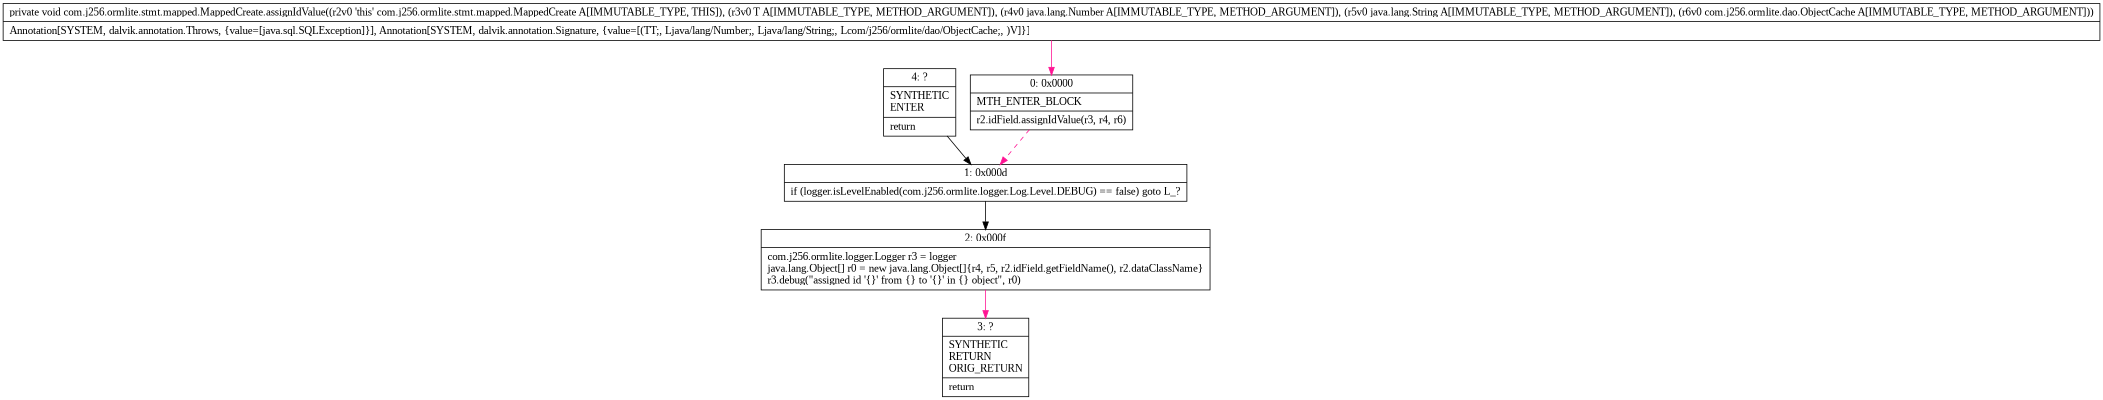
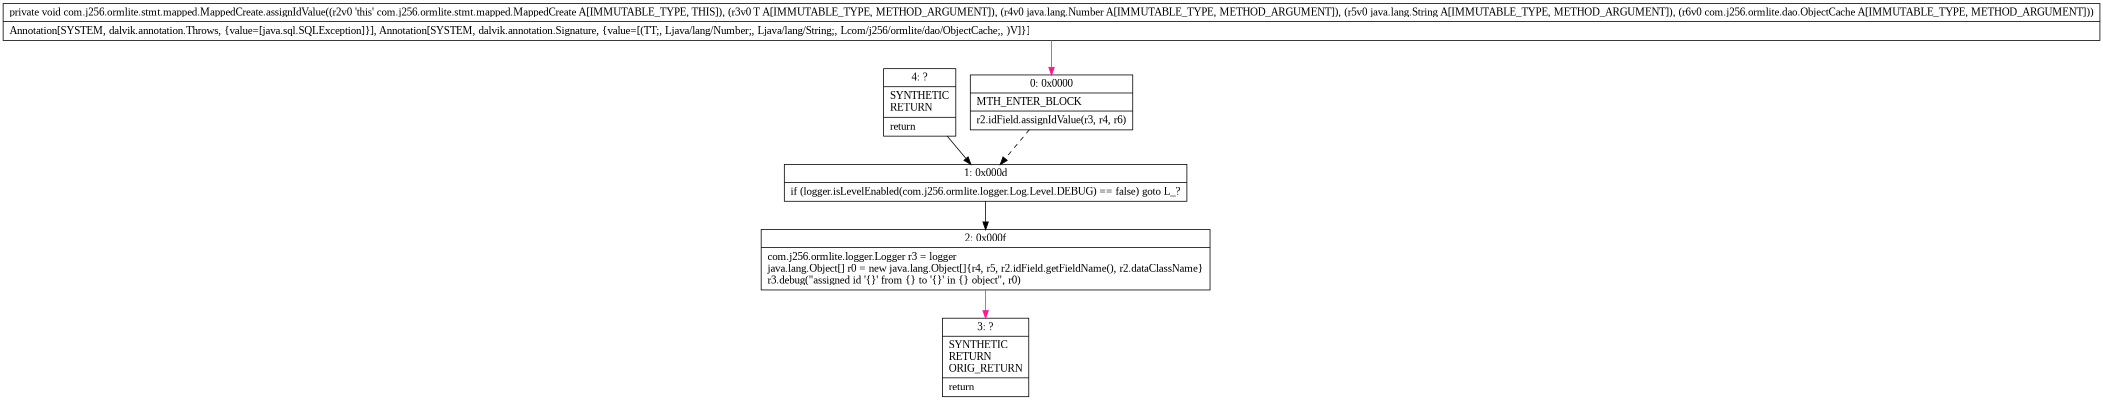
(907, 108) -> (911, 108)
(1017, 144) -> (1017, 144)
